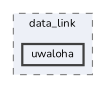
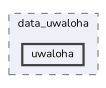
(53, 24) -> (53, 24)
